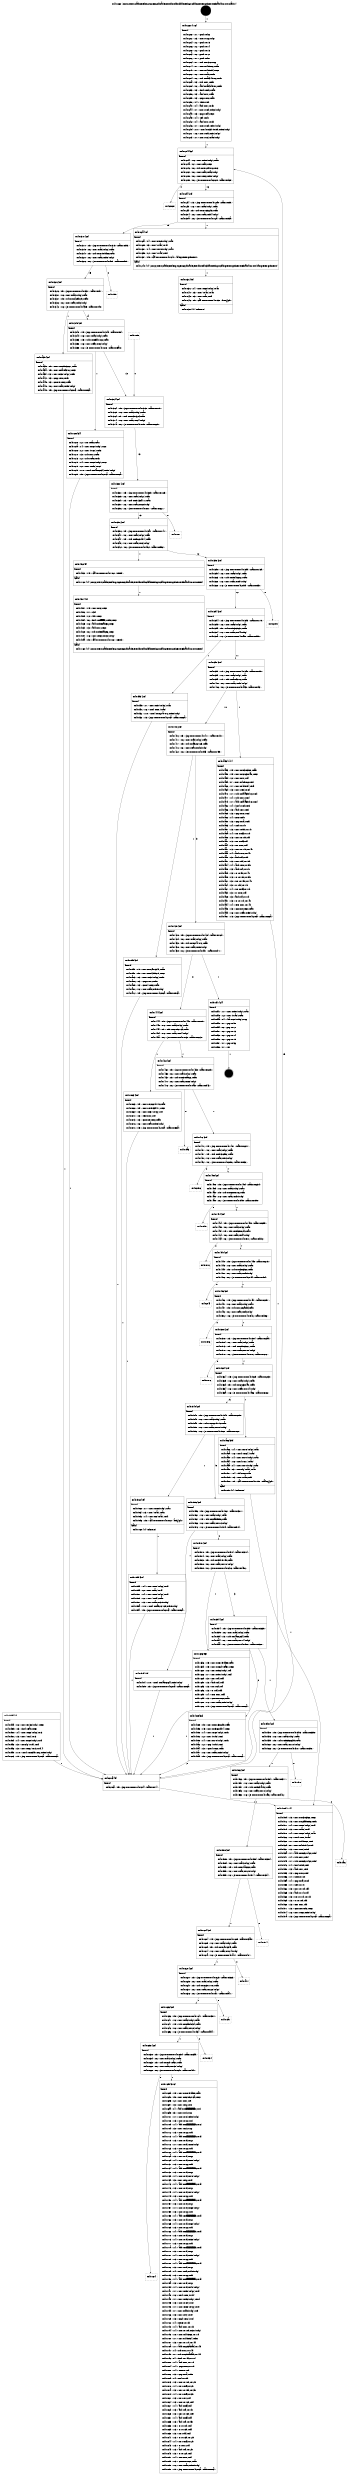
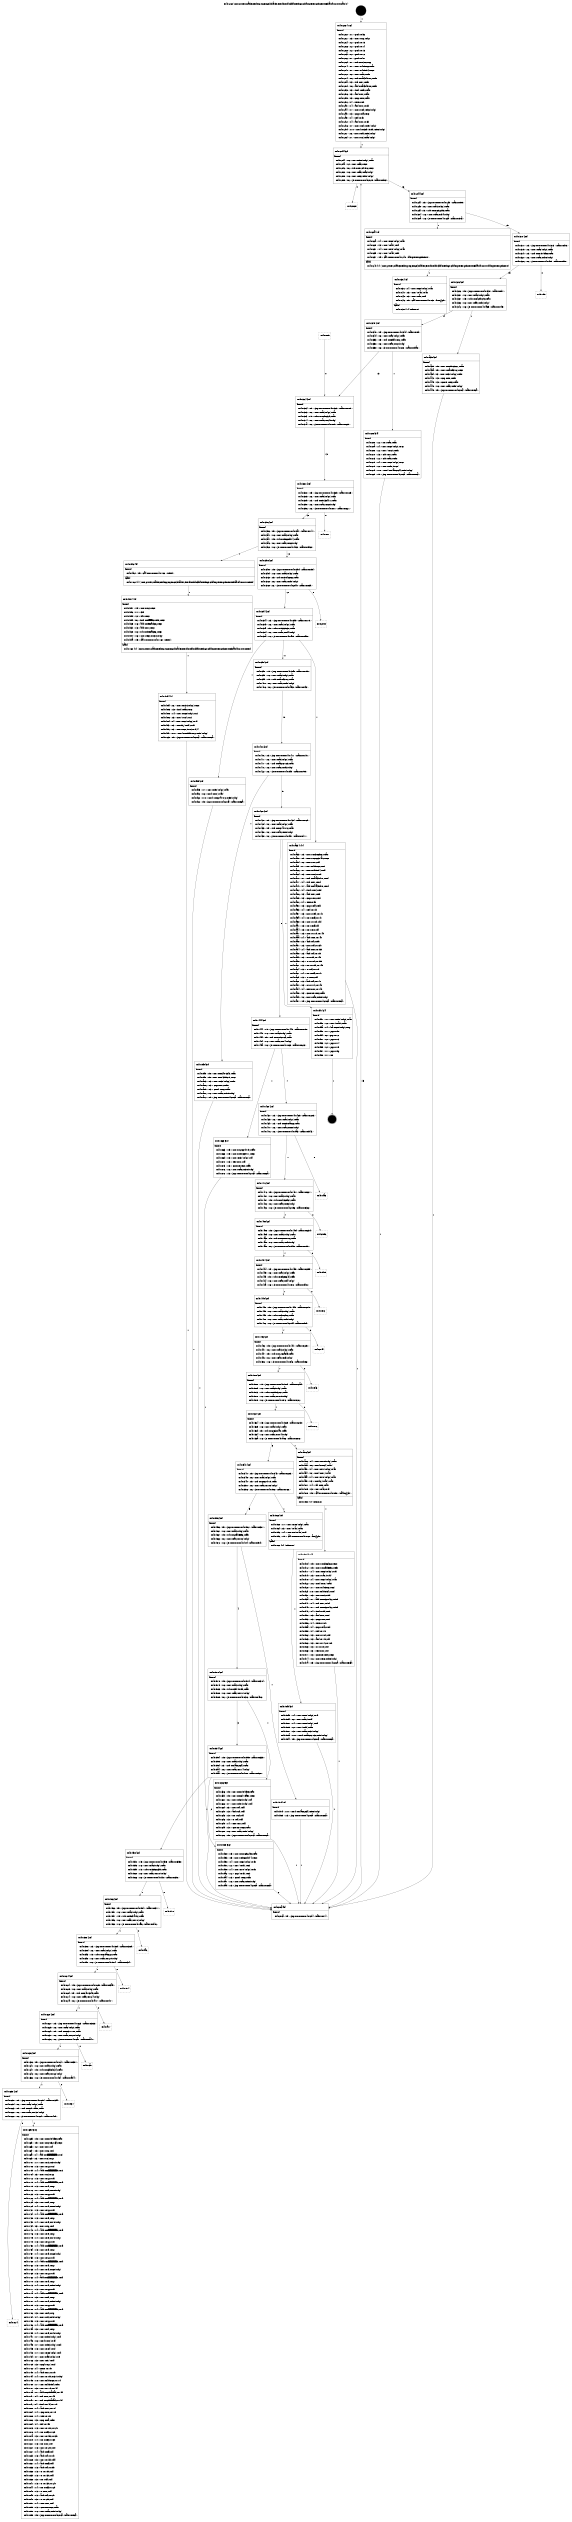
none -> (187, 672)
(238, 724) -> (316, 738)
(217, 1798) -> (338, 1789)
